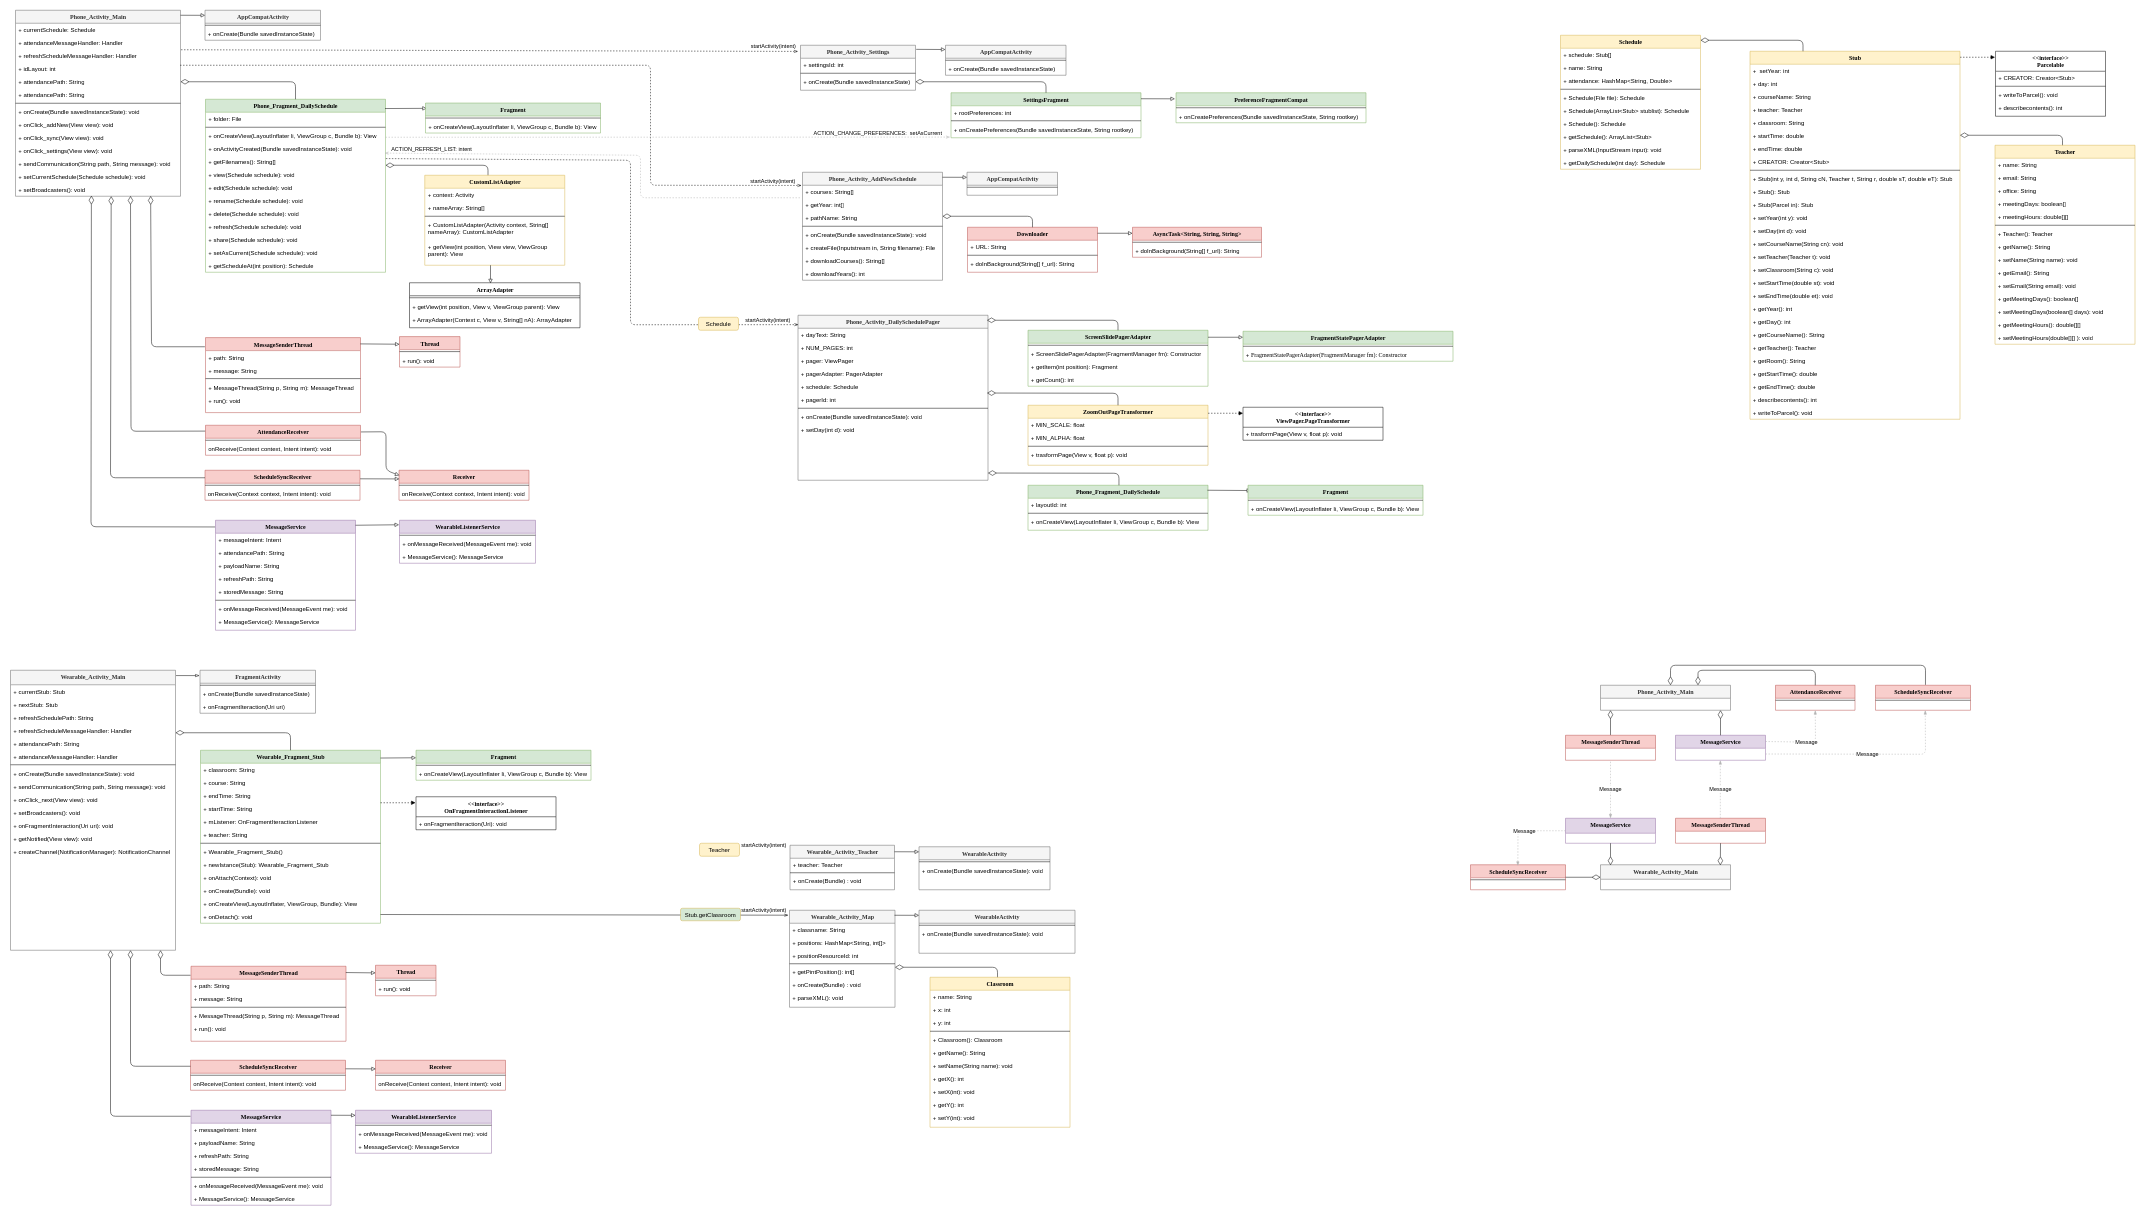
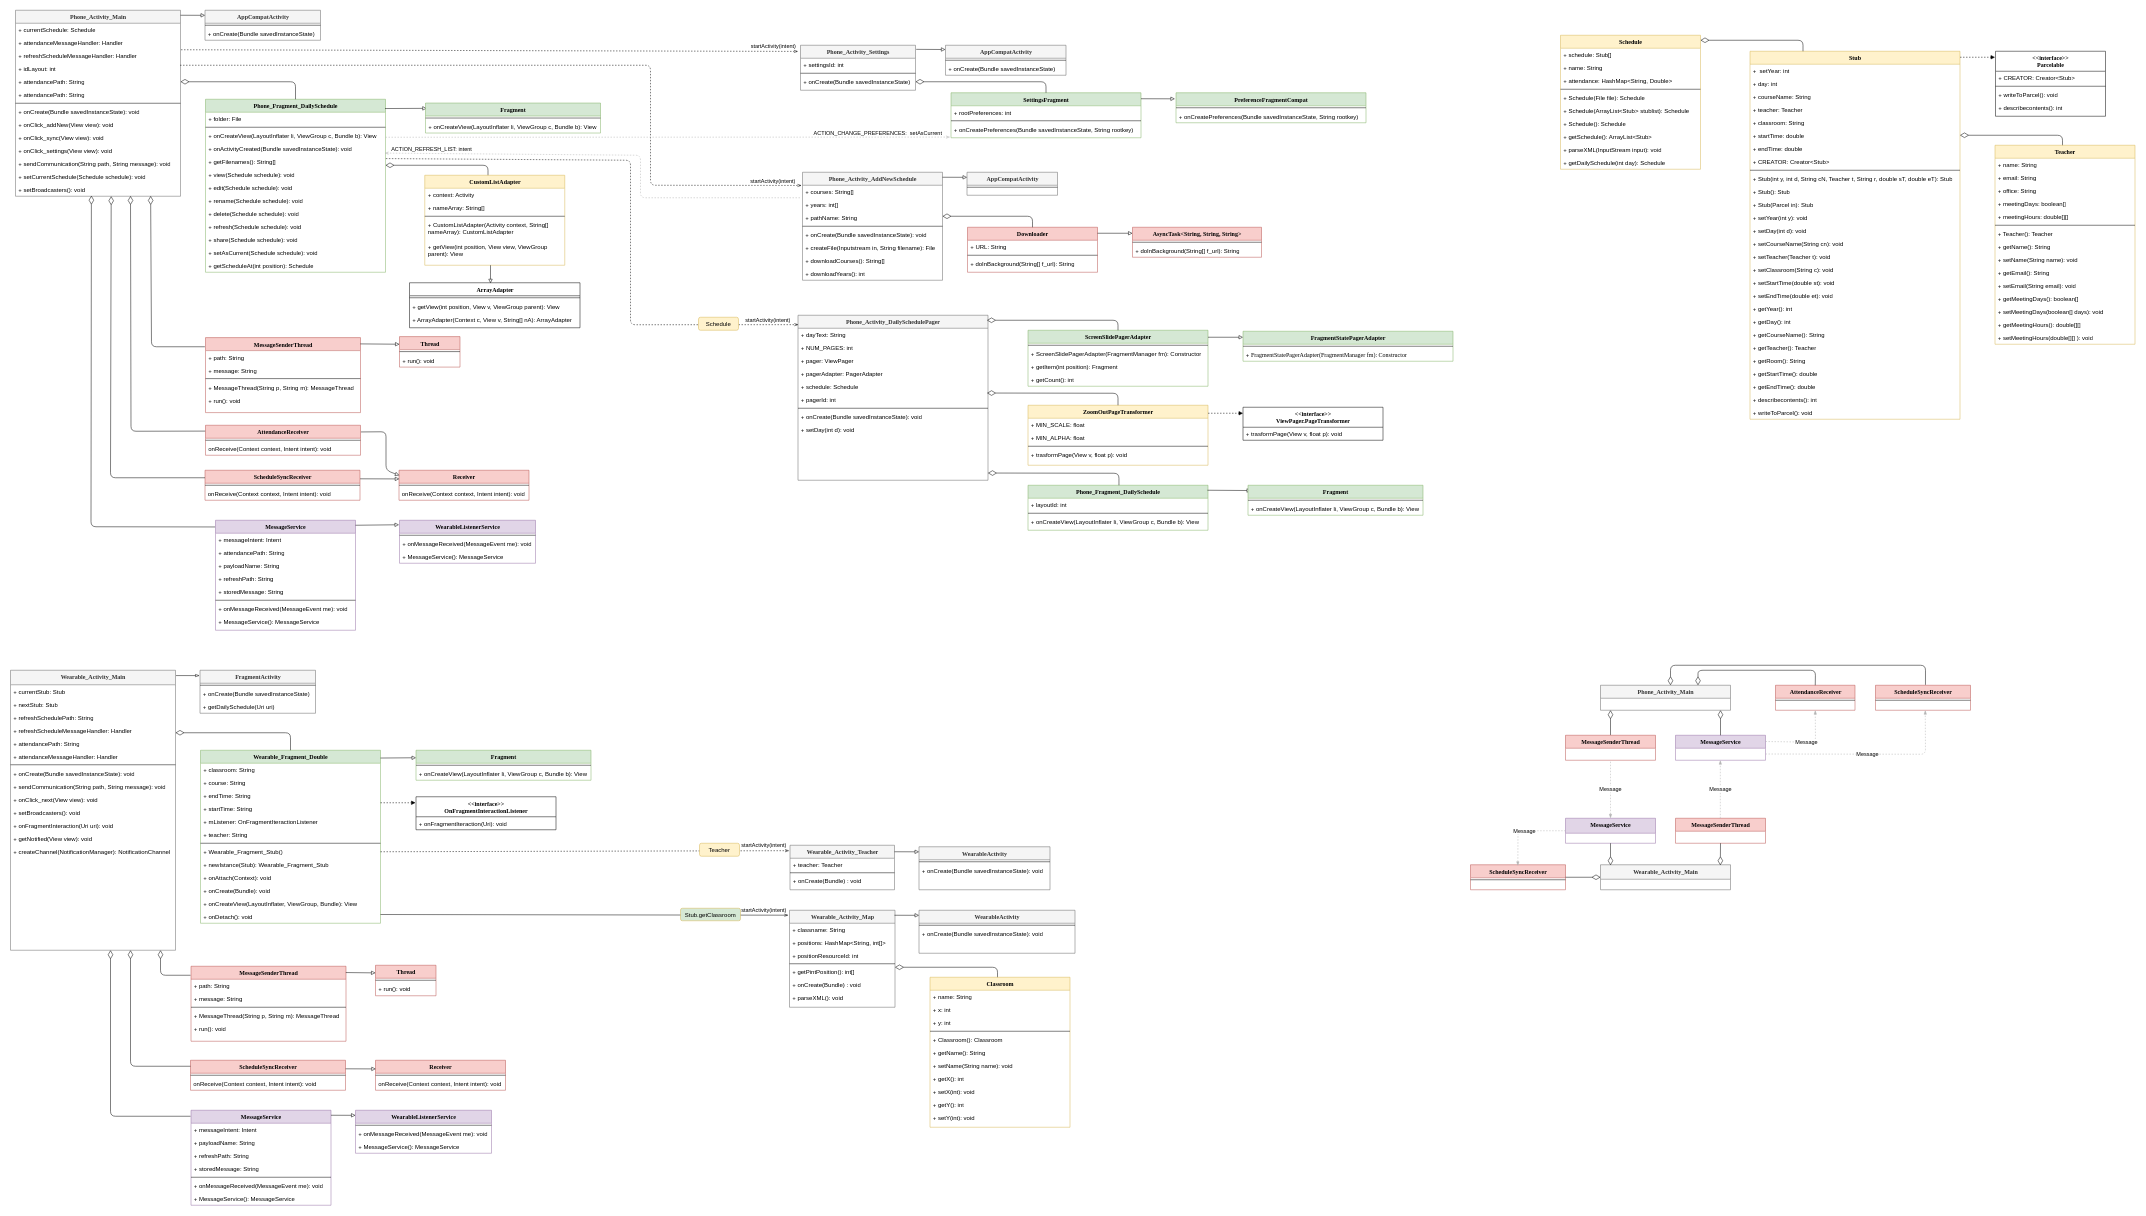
(829, 205) -> (826, 205)
(251, 707) -> (243, 707)
(291, 757) -> (291, 757)
none -> (501, 851)
